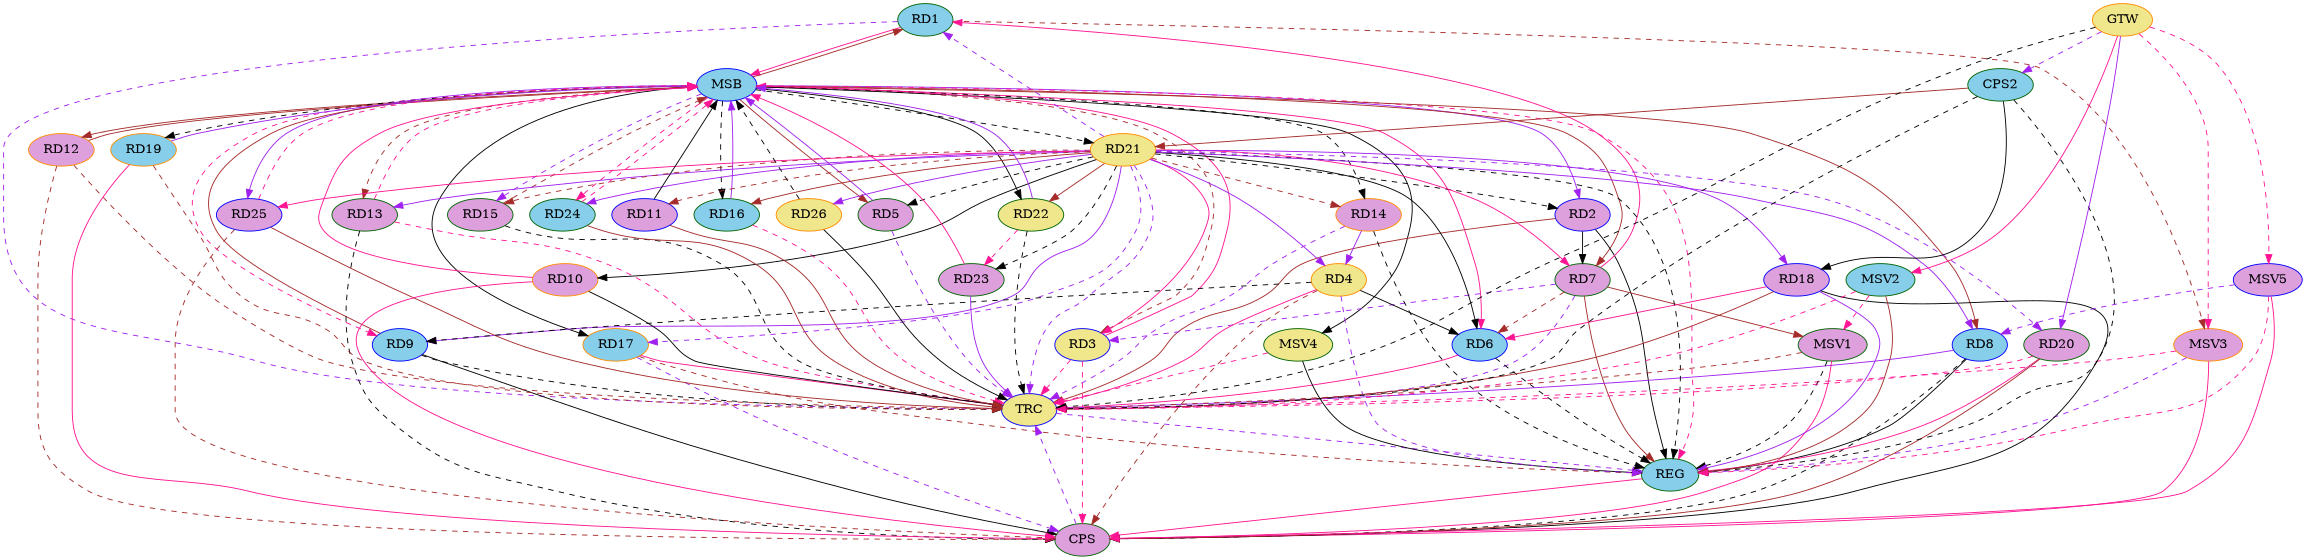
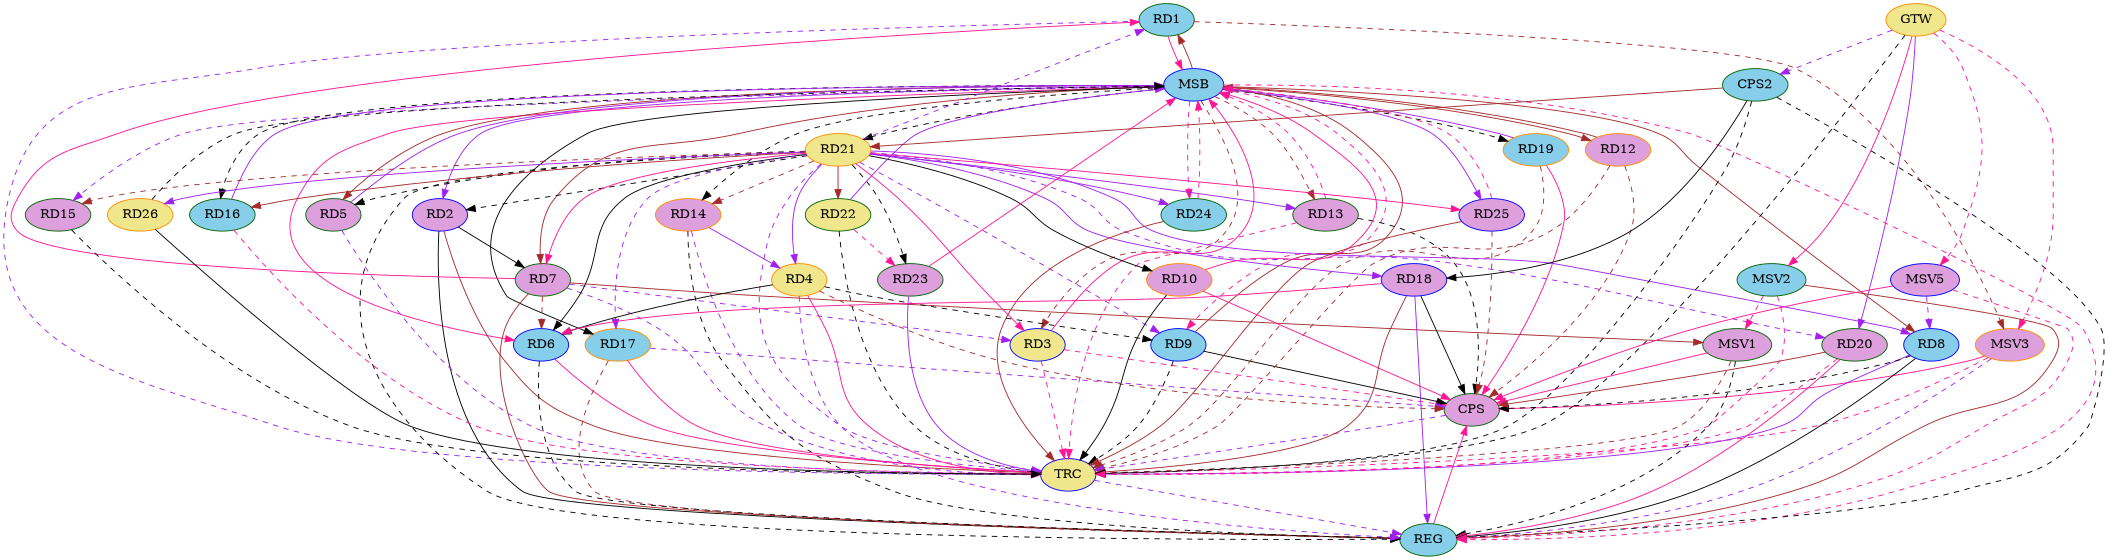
(967, 128) -> none
(599, 149) -> none
(645, 215) -> none
(815, 325) -> (1006, 244)
(1298, 345) -> none
